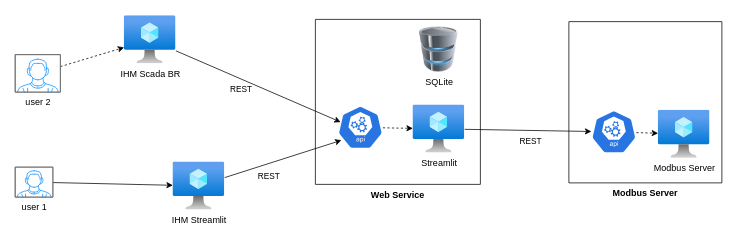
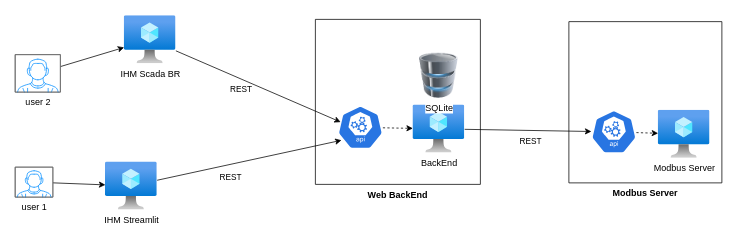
(439, 49) -> (439, 75)
(89, 58) -> (89, 58)
(440, 163) -> (440, 163)
(199, 186) -> (131, 186)
(398, 194) -> (398, 194)
